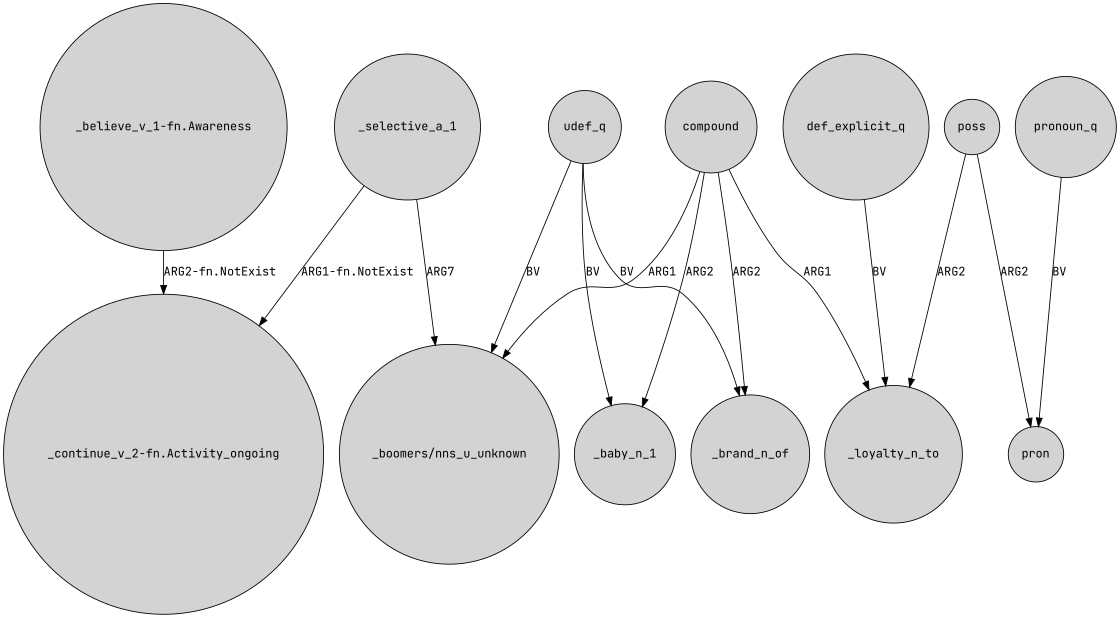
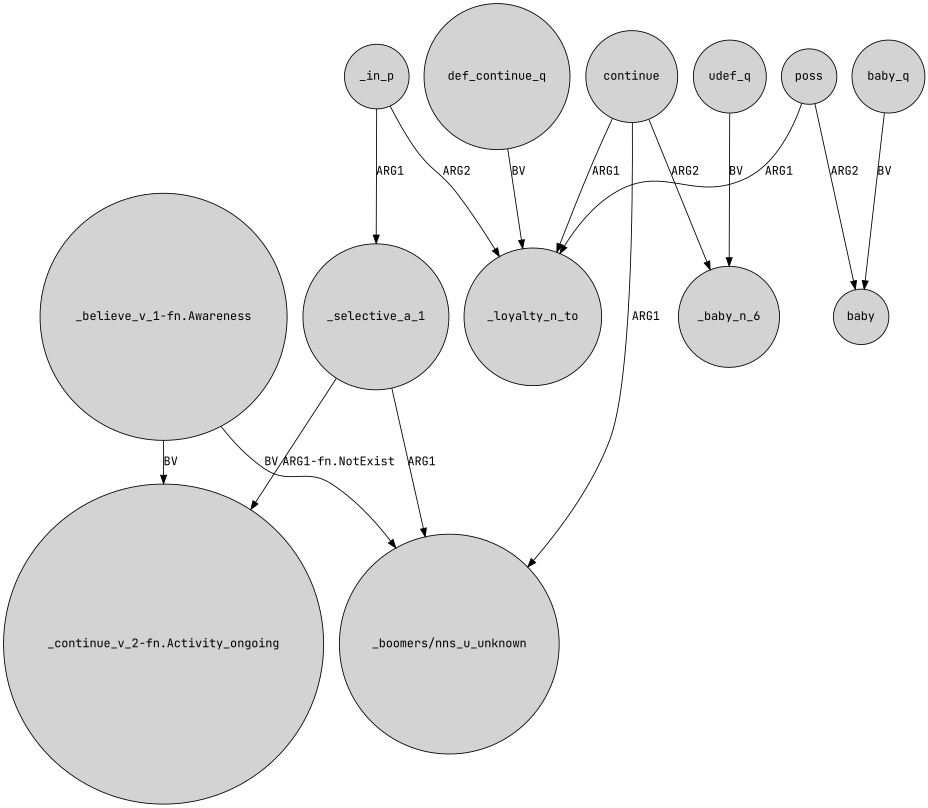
none -> (377, 77)
(711, 127) -> (632, 77)
(856, 127) -> (497, 77)
(1066, 127) -> (888, 77)
(533, 253) -> (309, 477)
(220, 272) -> (171, 462)
(441, 272) -> (422, 462)
(952, 272) -> (779, 171)
(625, 454) -> (729, 317)
(750, 454) -> none
(1036, 454) -> (861, 317)
